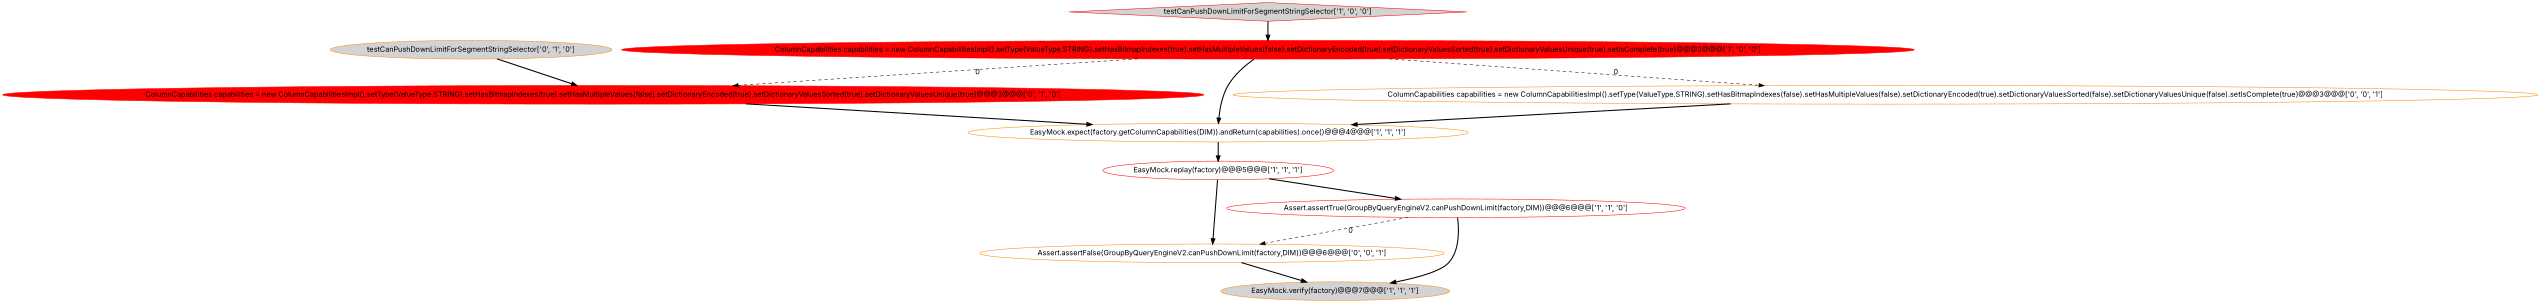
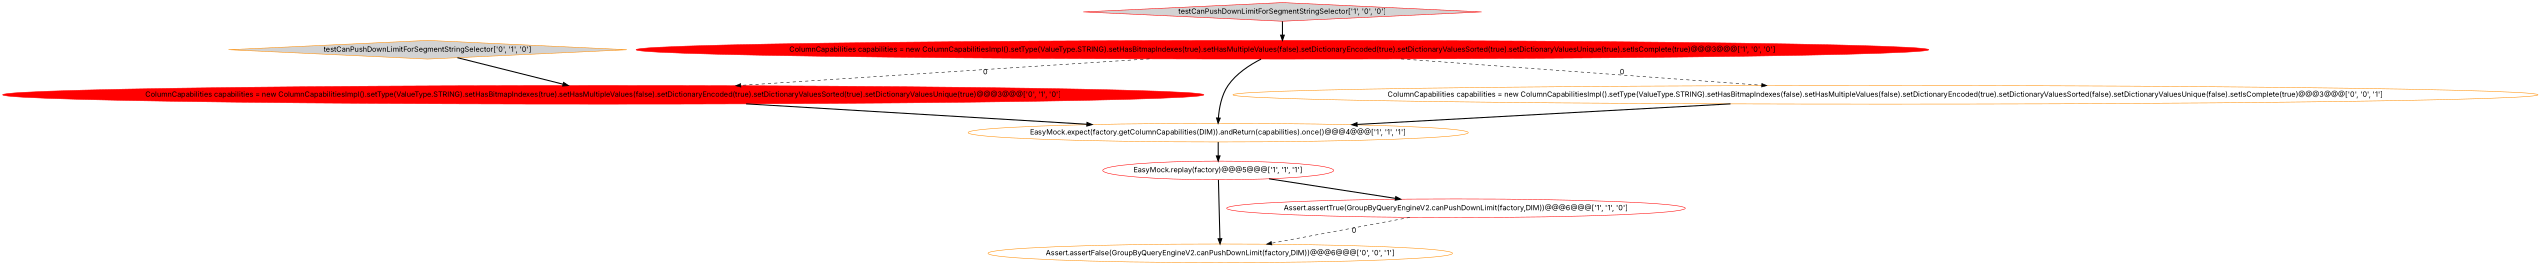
(471, 50) -> (428, 50)
(1335, 291) -> none
